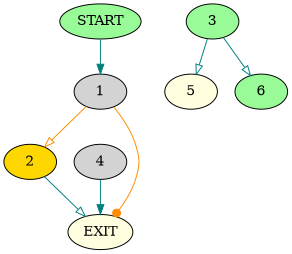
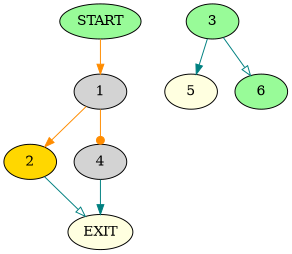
(100, 52) -> (100, 52)
(203, 52) -> (203, 52)
(69, 123) -> (69, 123)
(139, 158) -> (100, 123)
